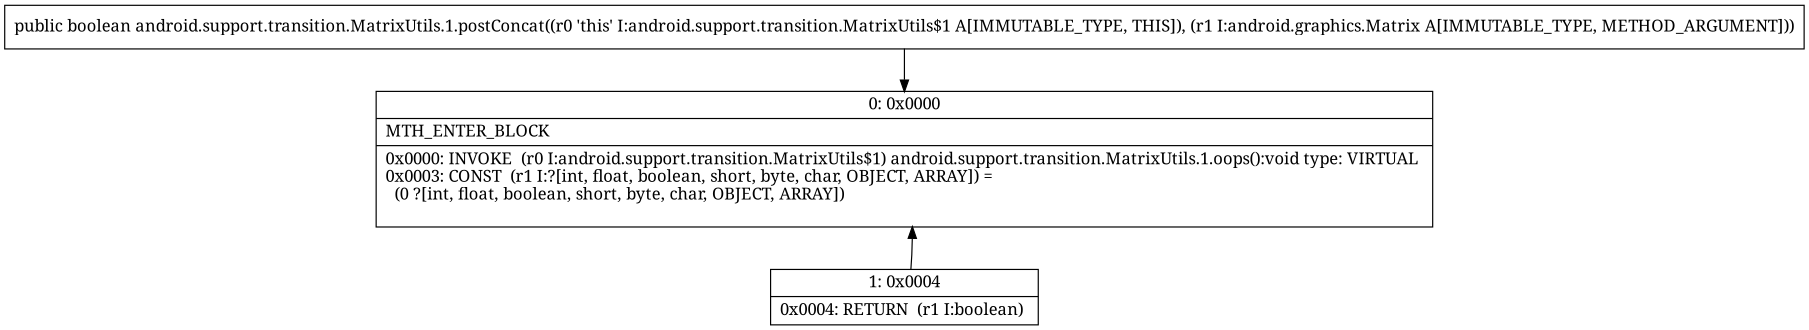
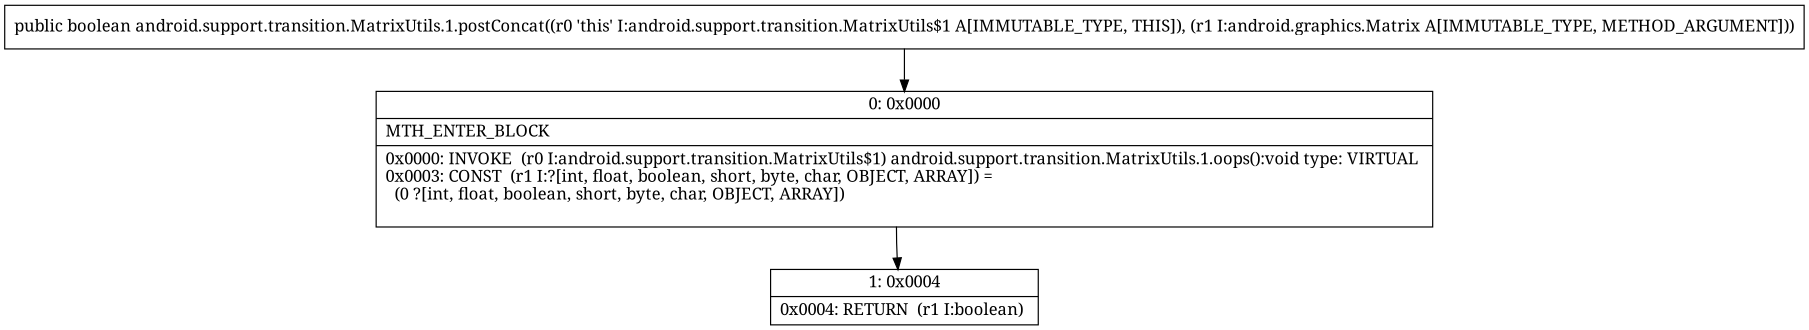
(912, 254) -> (897, 242)
